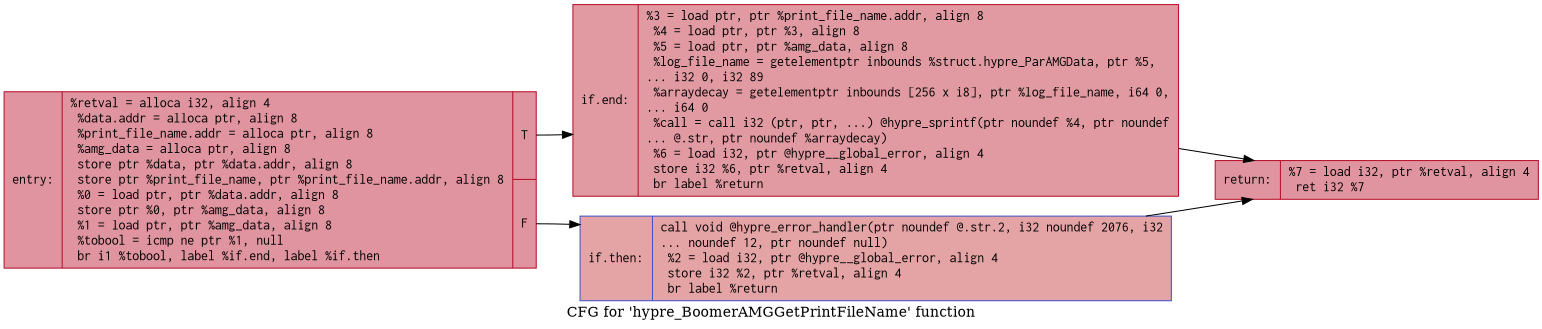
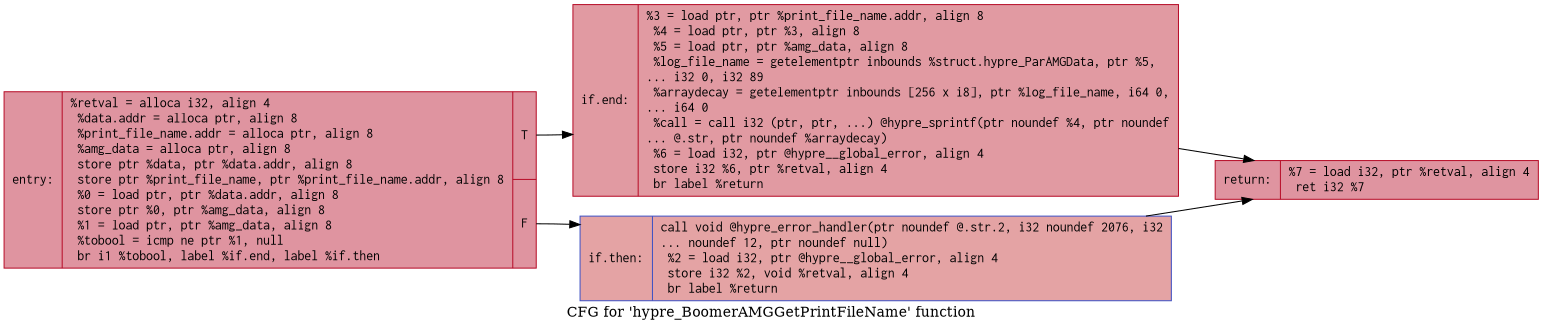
(781, 273) -> (785, 273)
